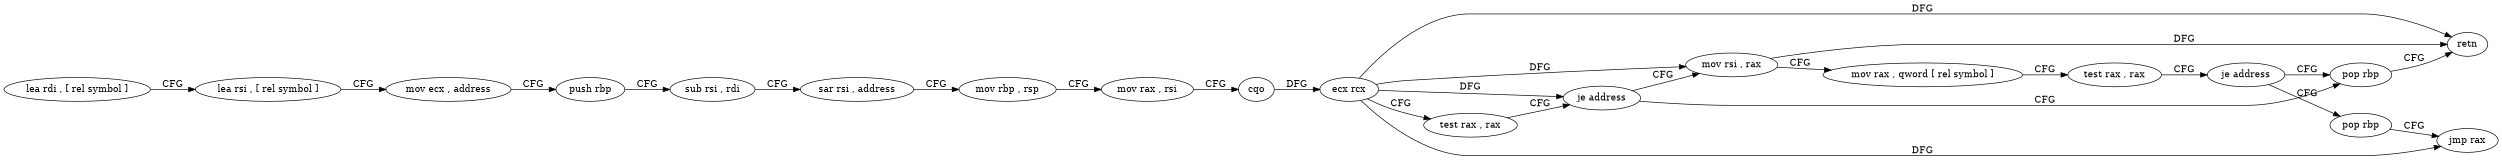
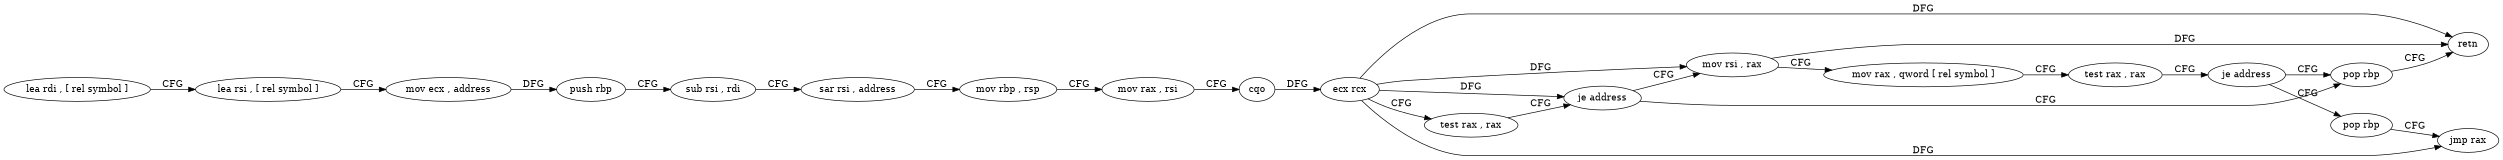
(533, 84) -> (534, 84)
